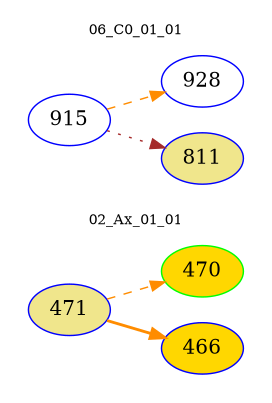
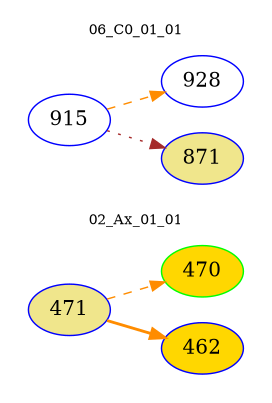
(202, 158) -> (202, 158)
(202, 348) -> (202, 348)
